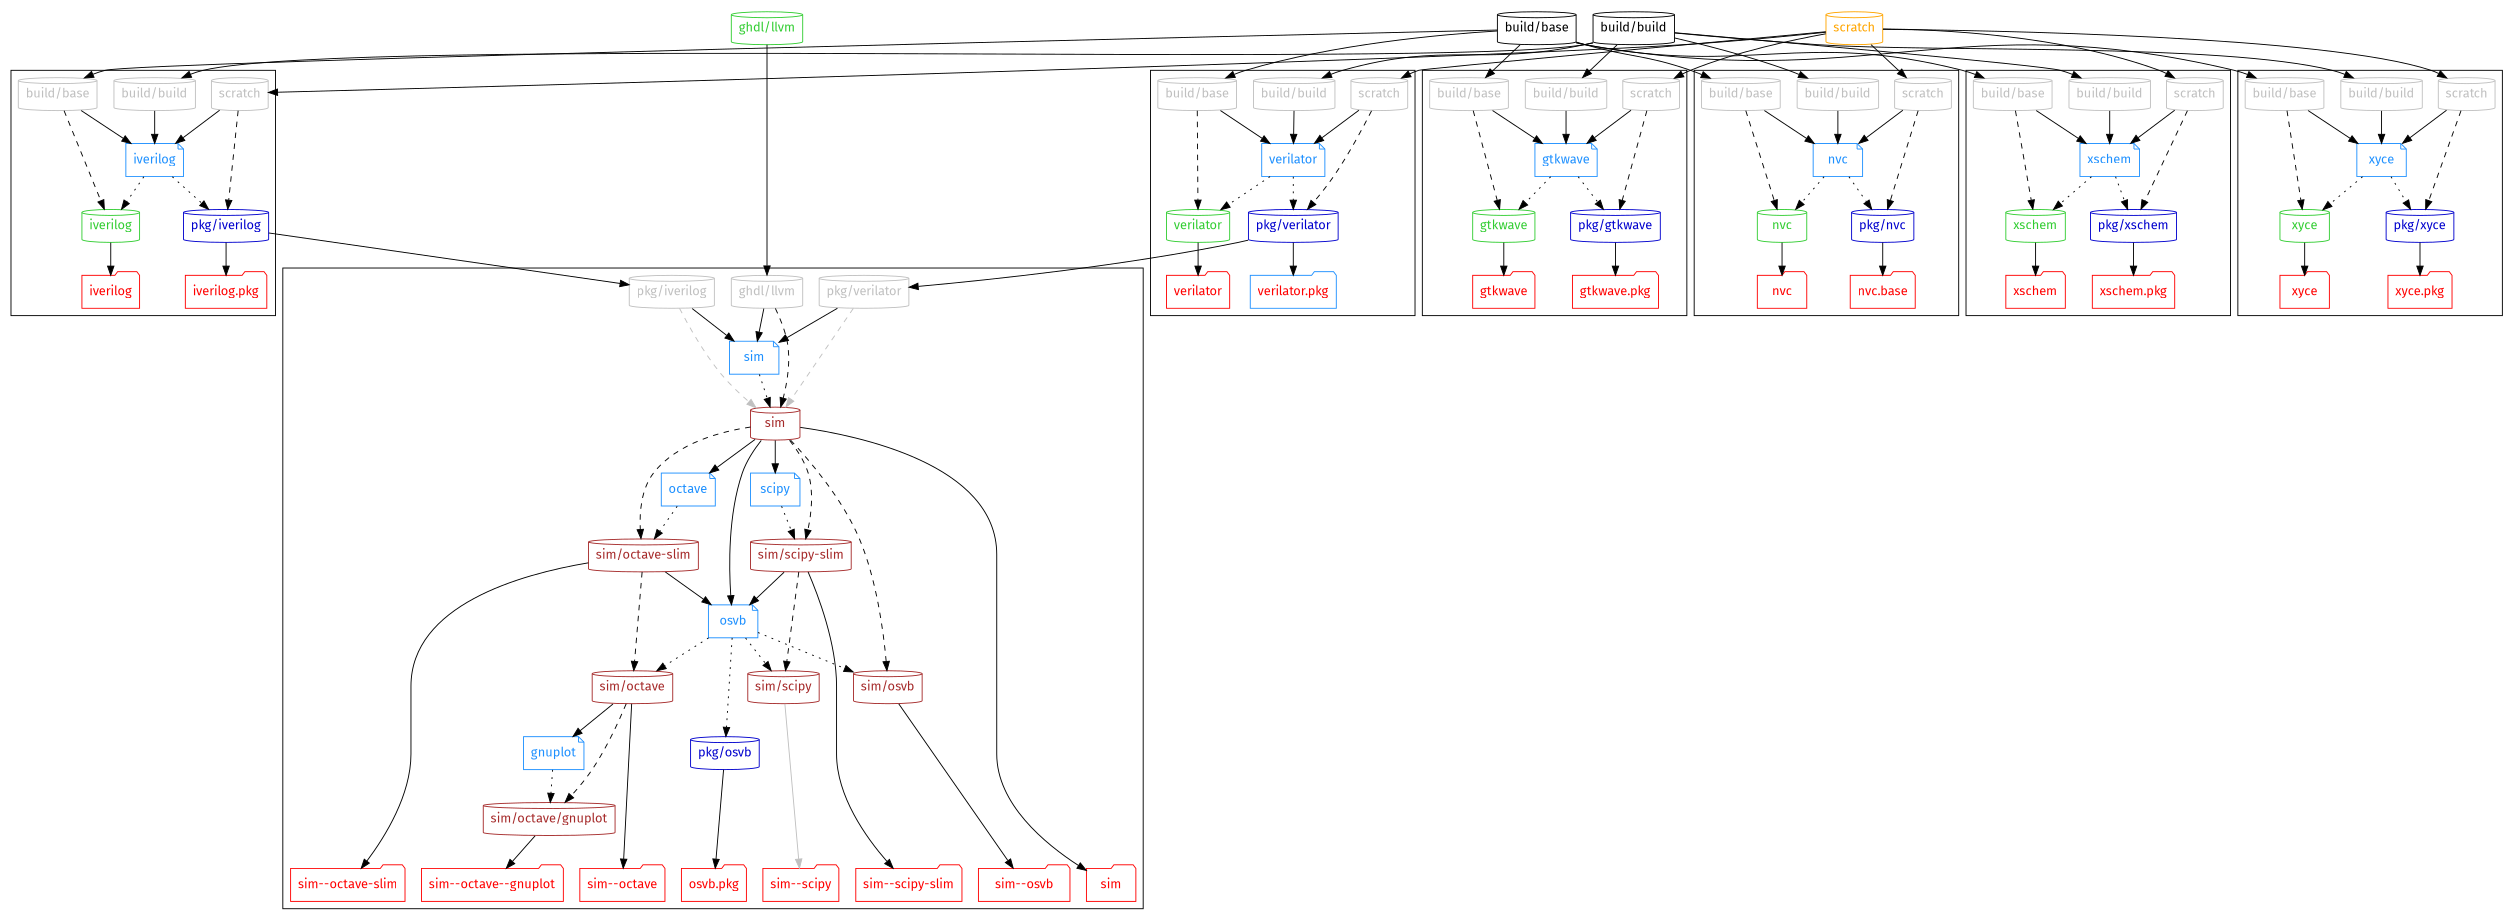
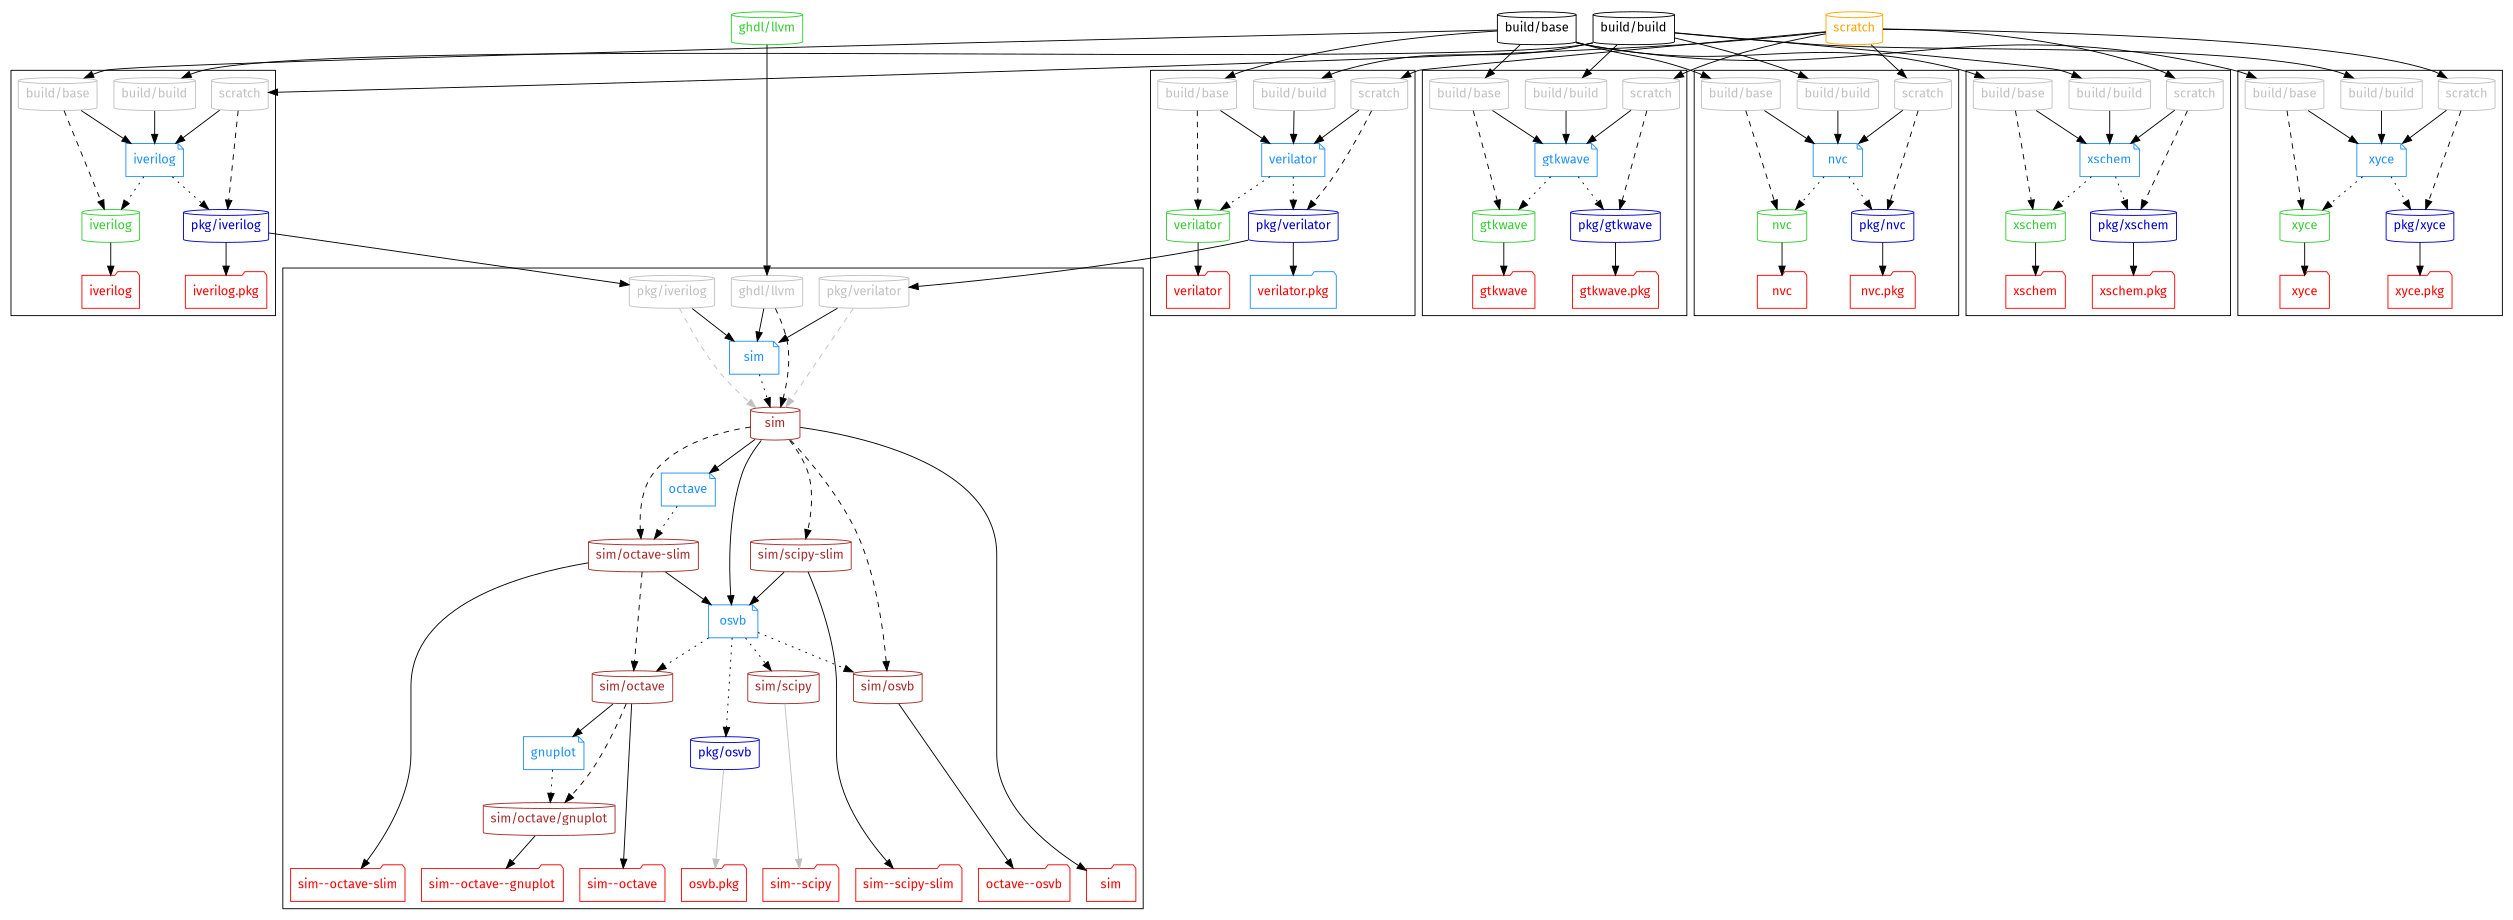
(1883, 292) -> (1883, 292)
(775, 490) -> none
(793, 617) -> none
(720, 814) -> (720, 814)
(1024, 885) -> (1024, 885)
